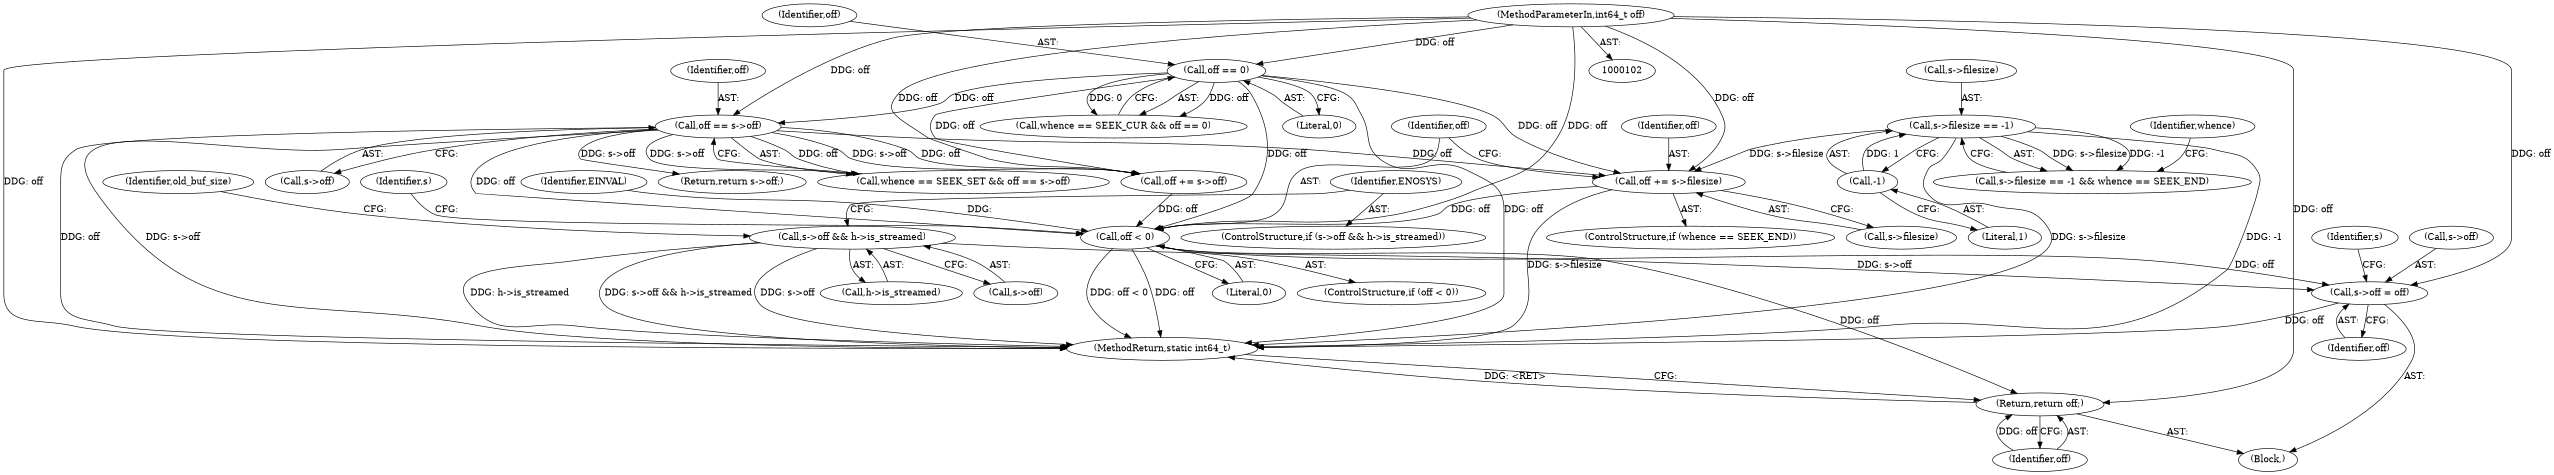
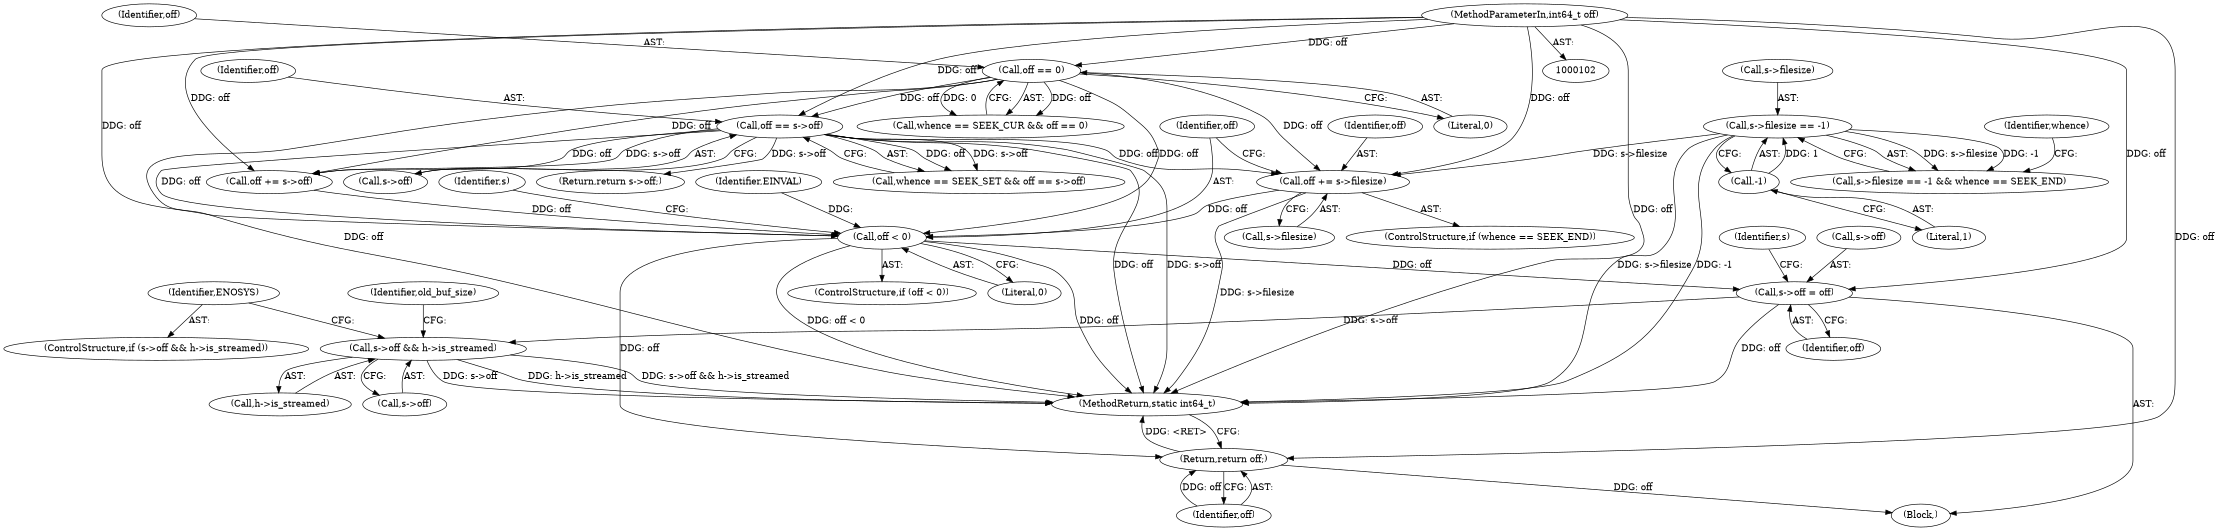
(1659, 262) -> (1158, 324)
(2179, 432) -> (1633, 488)
